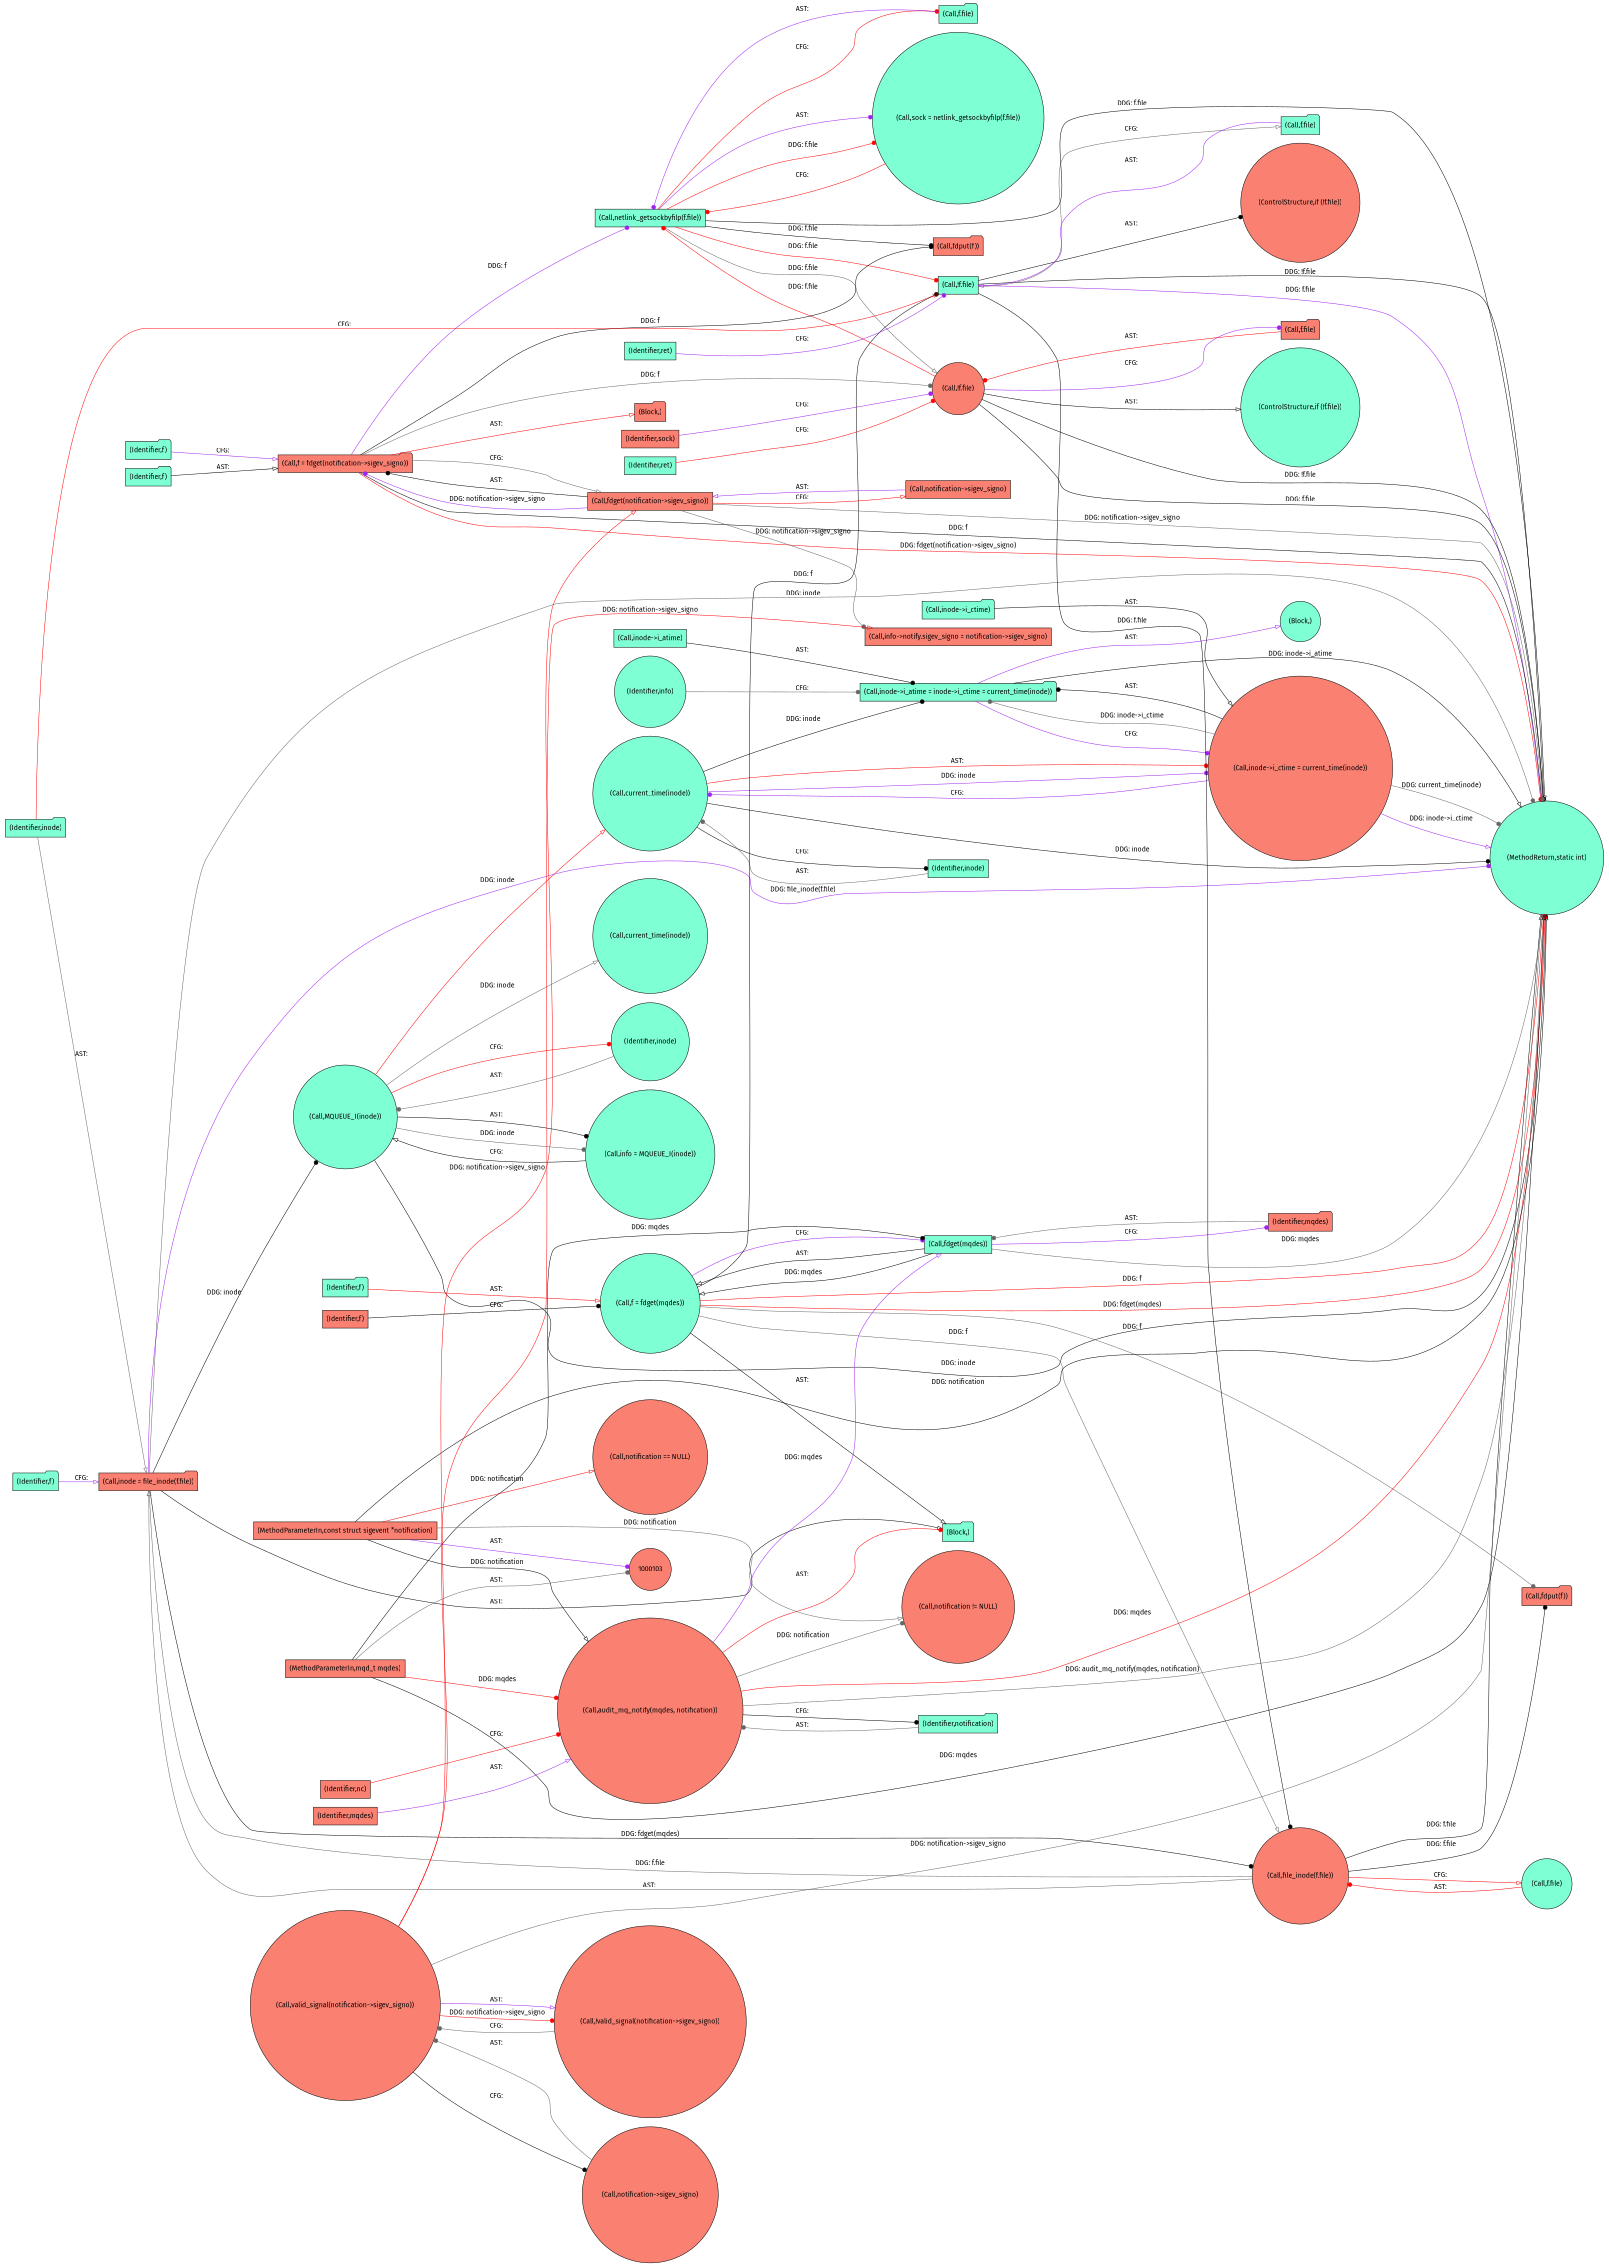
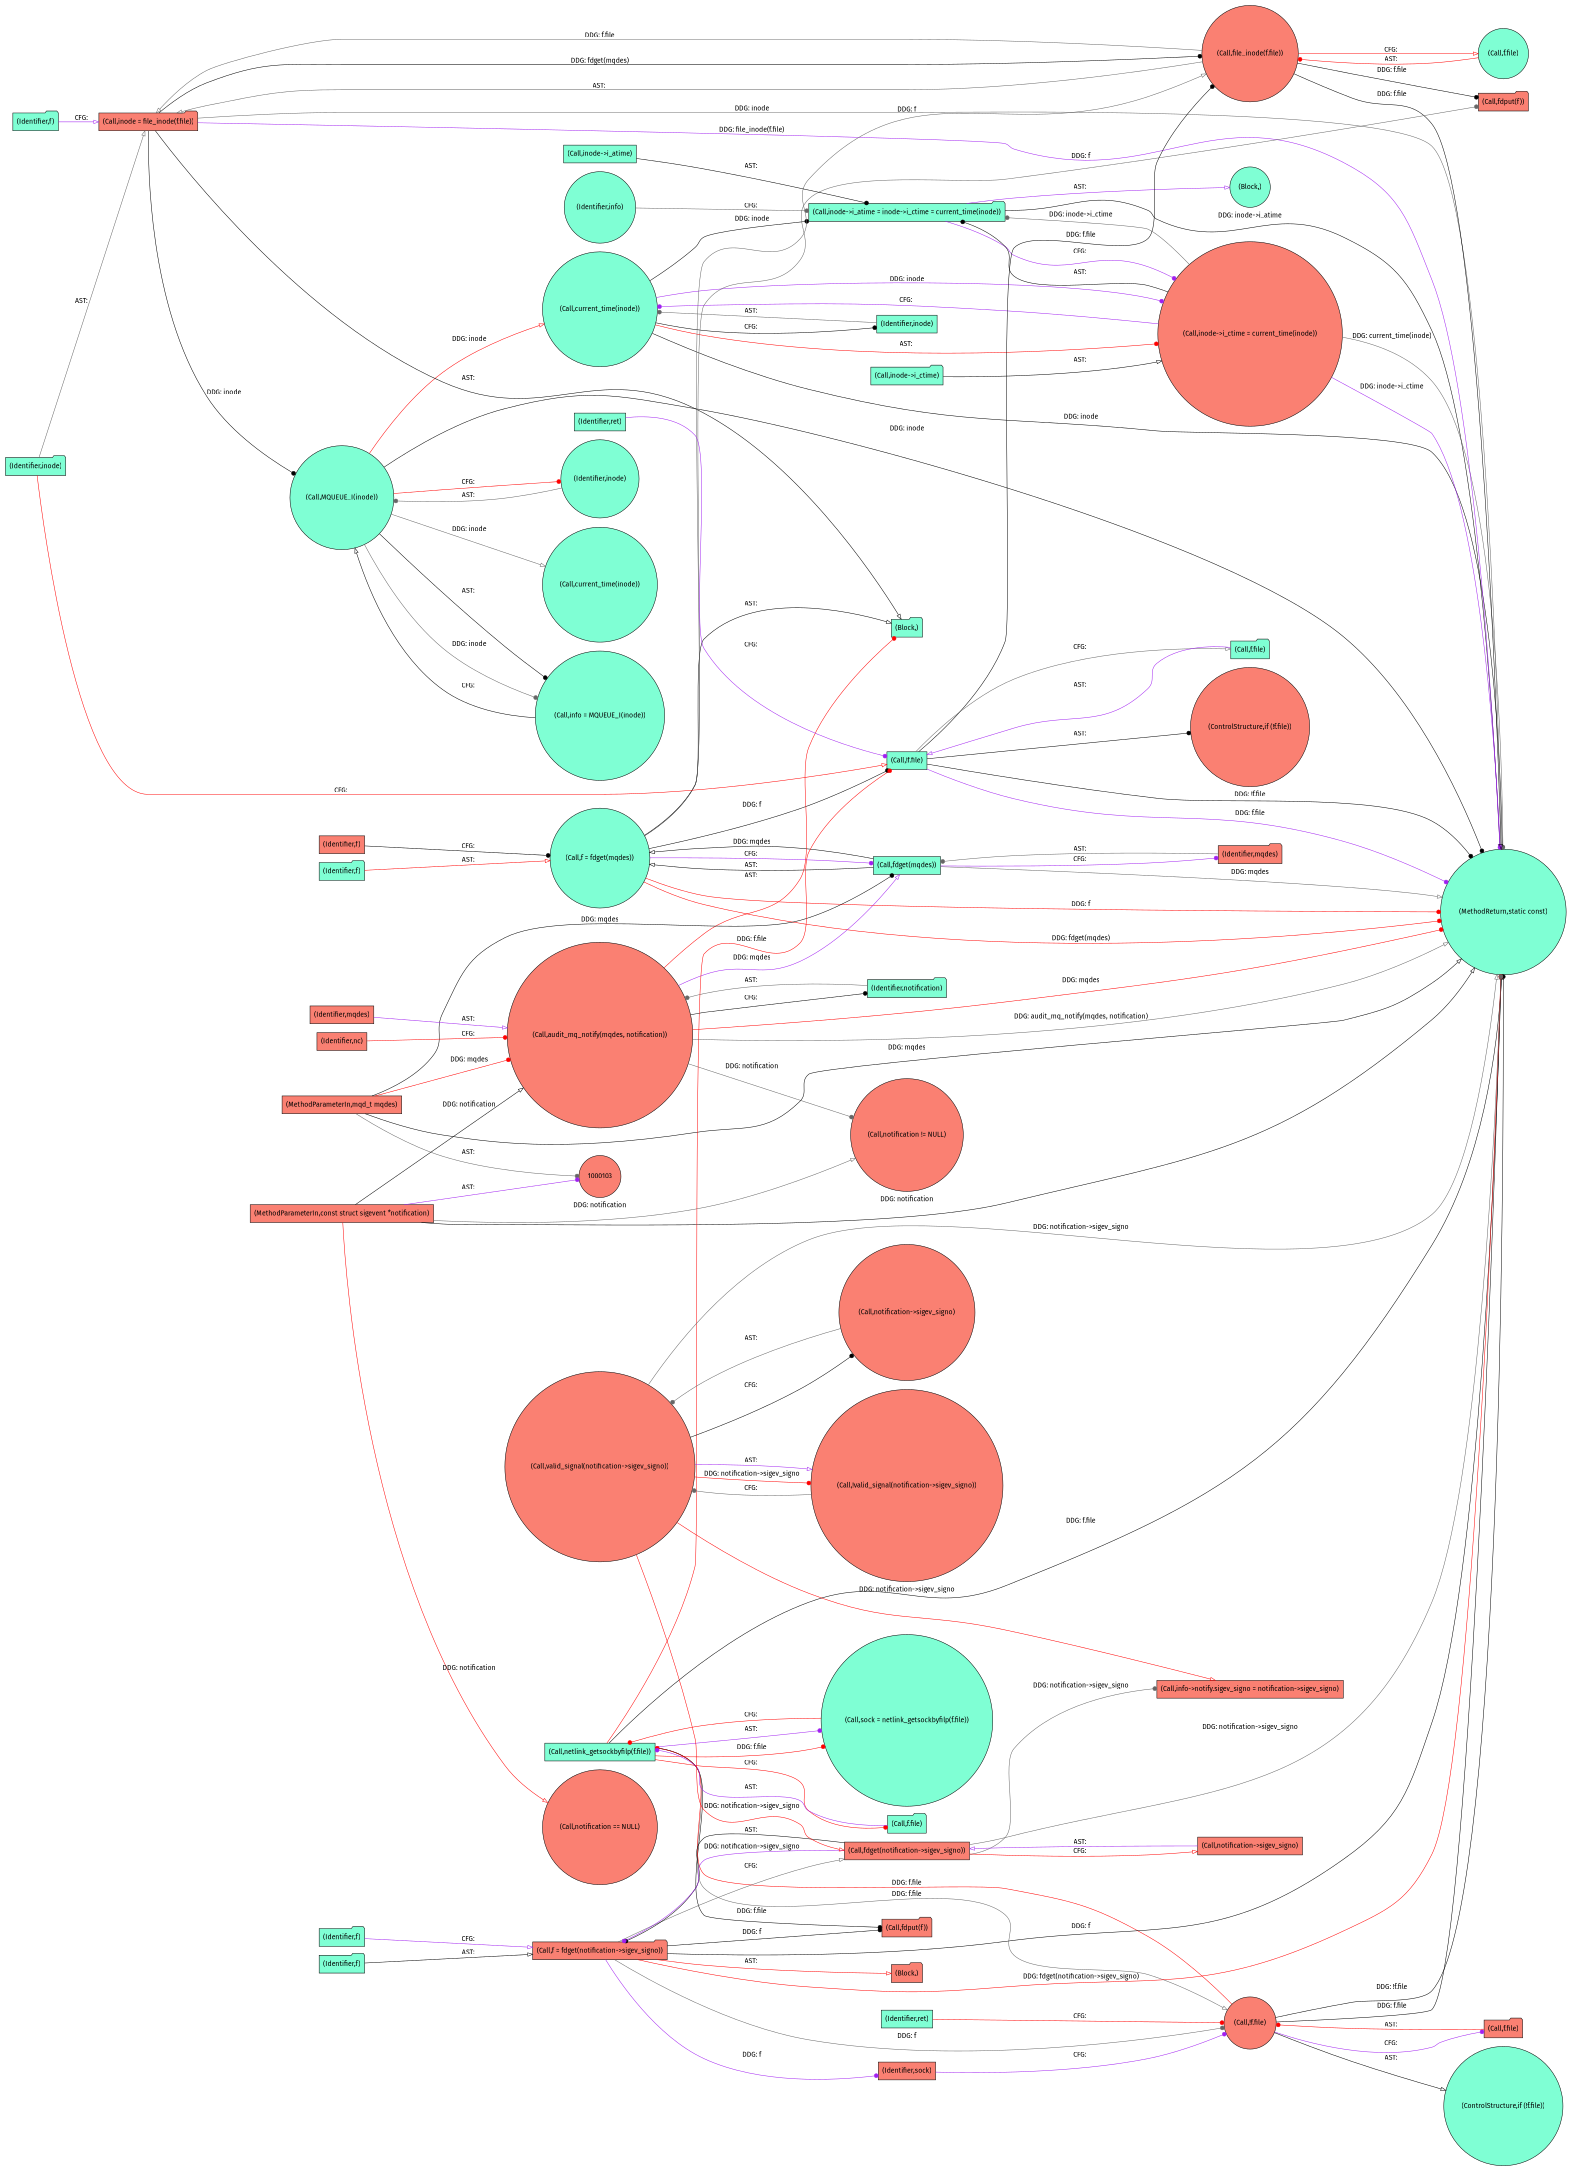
(468, 318) -> (719, 2064)
(1547, 858) -> (1503, 912)
